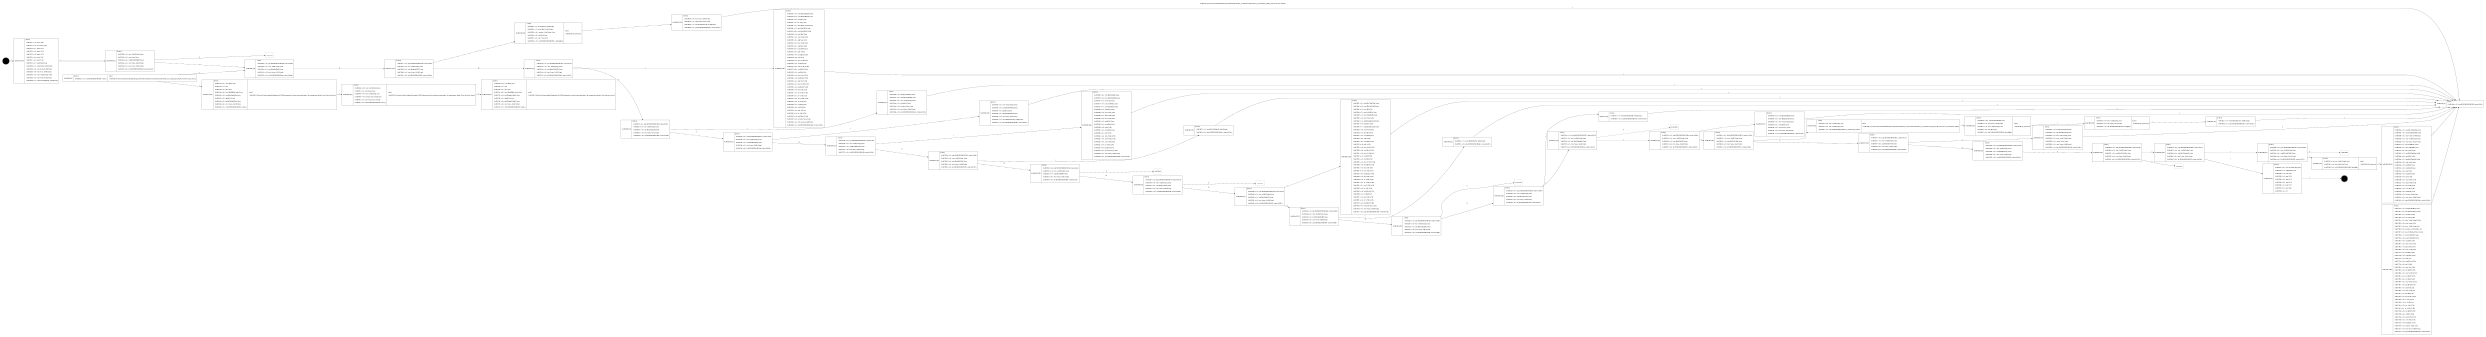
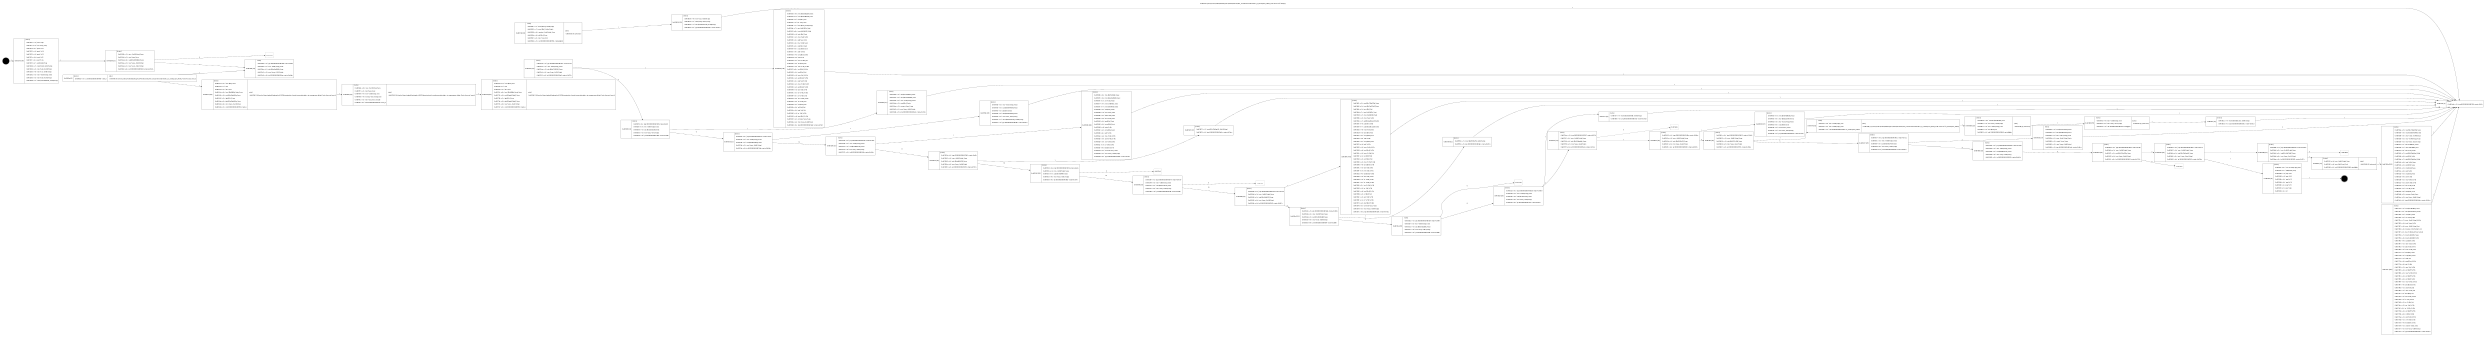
(409, 69) -> none
